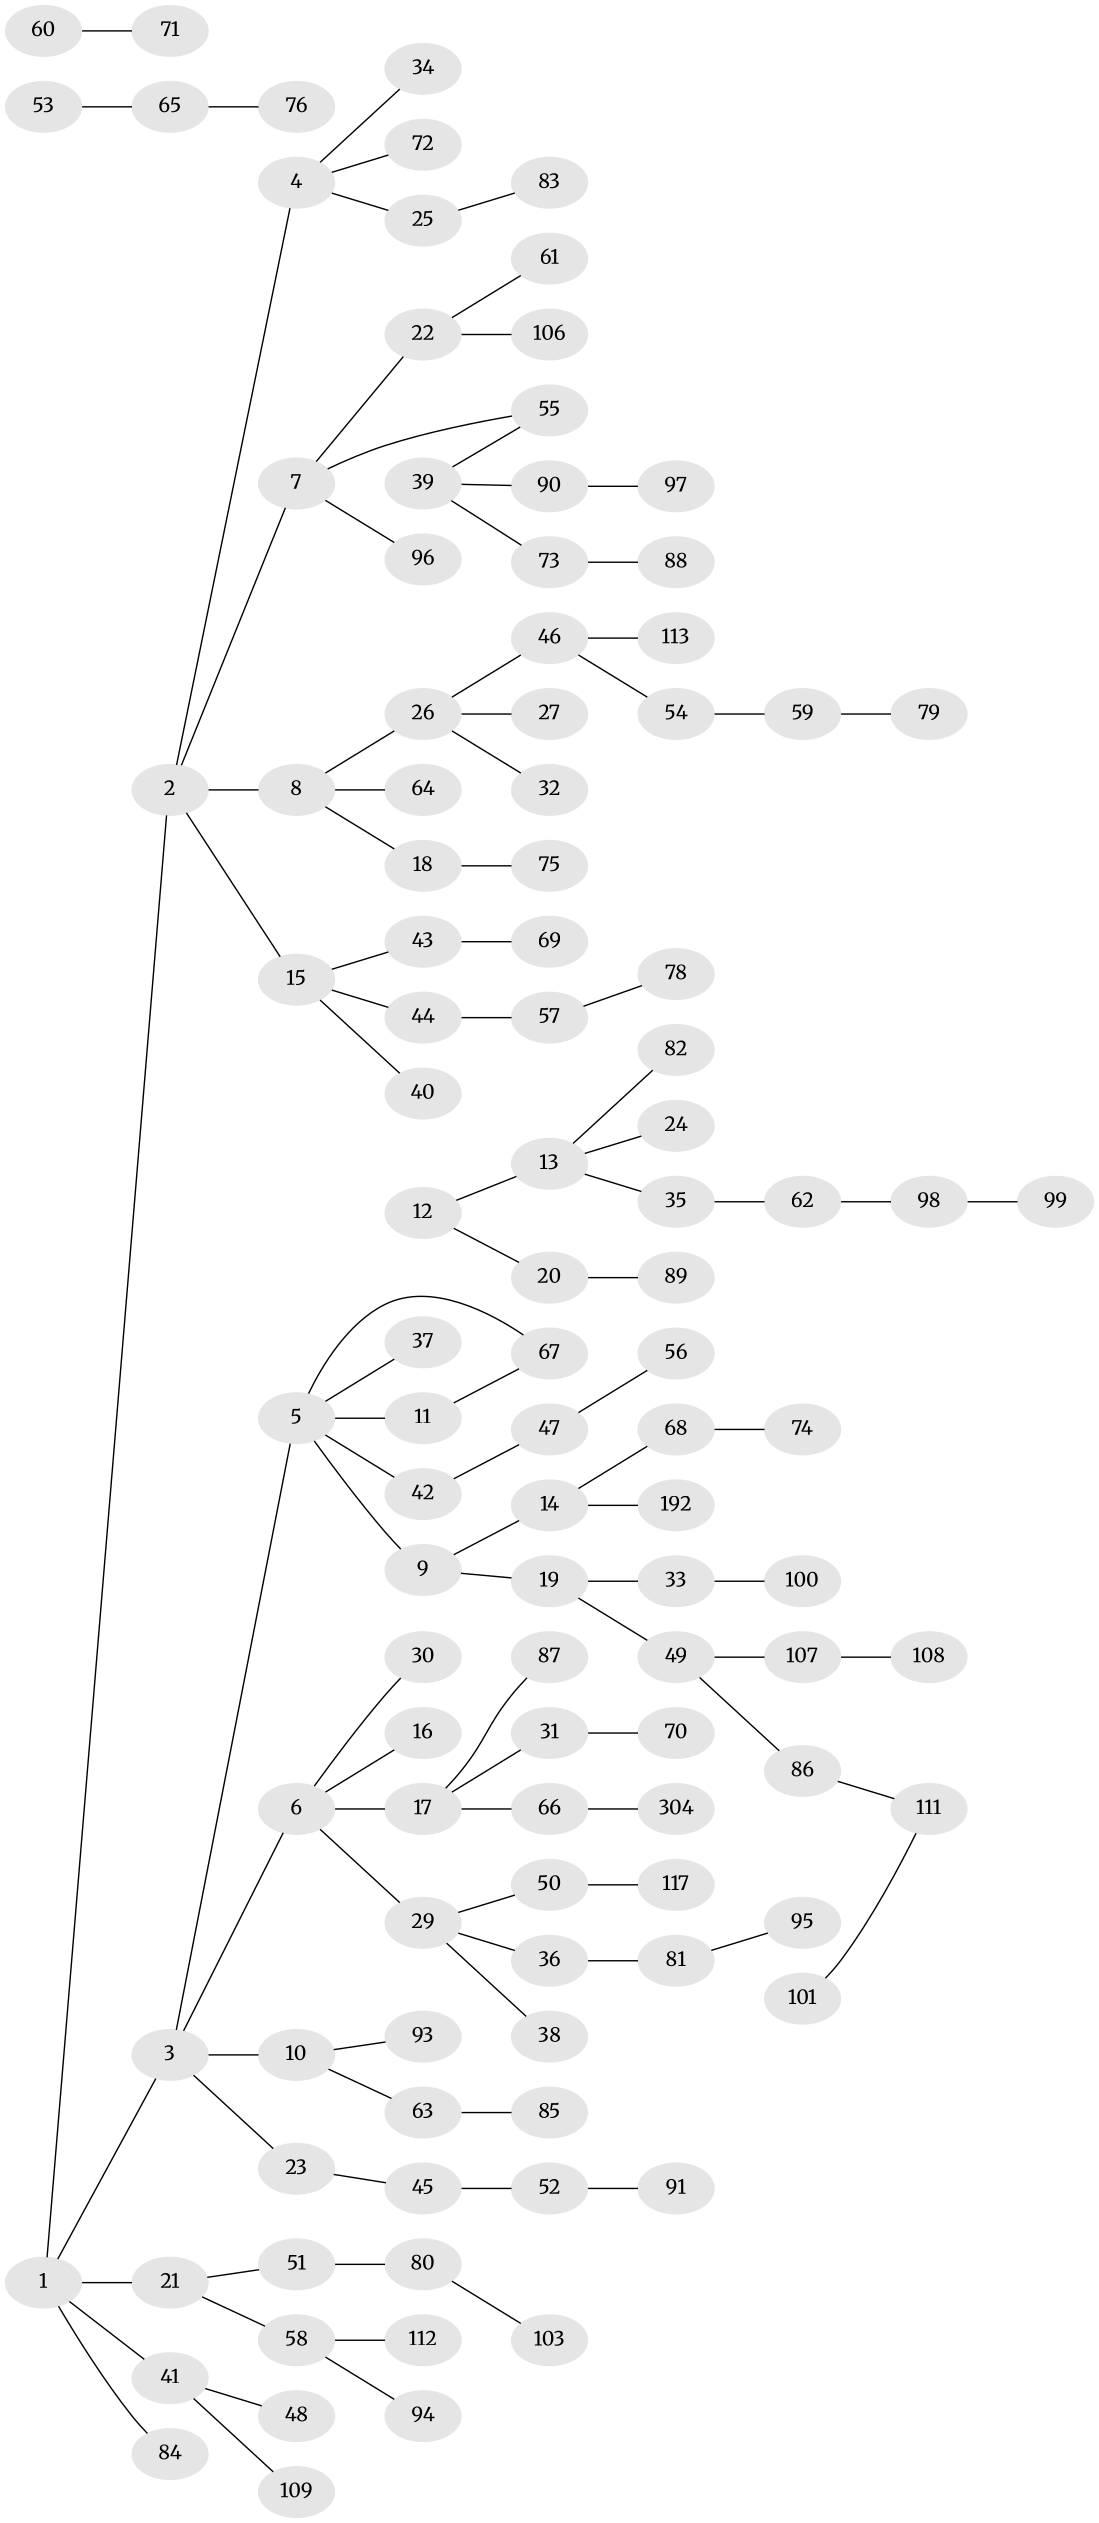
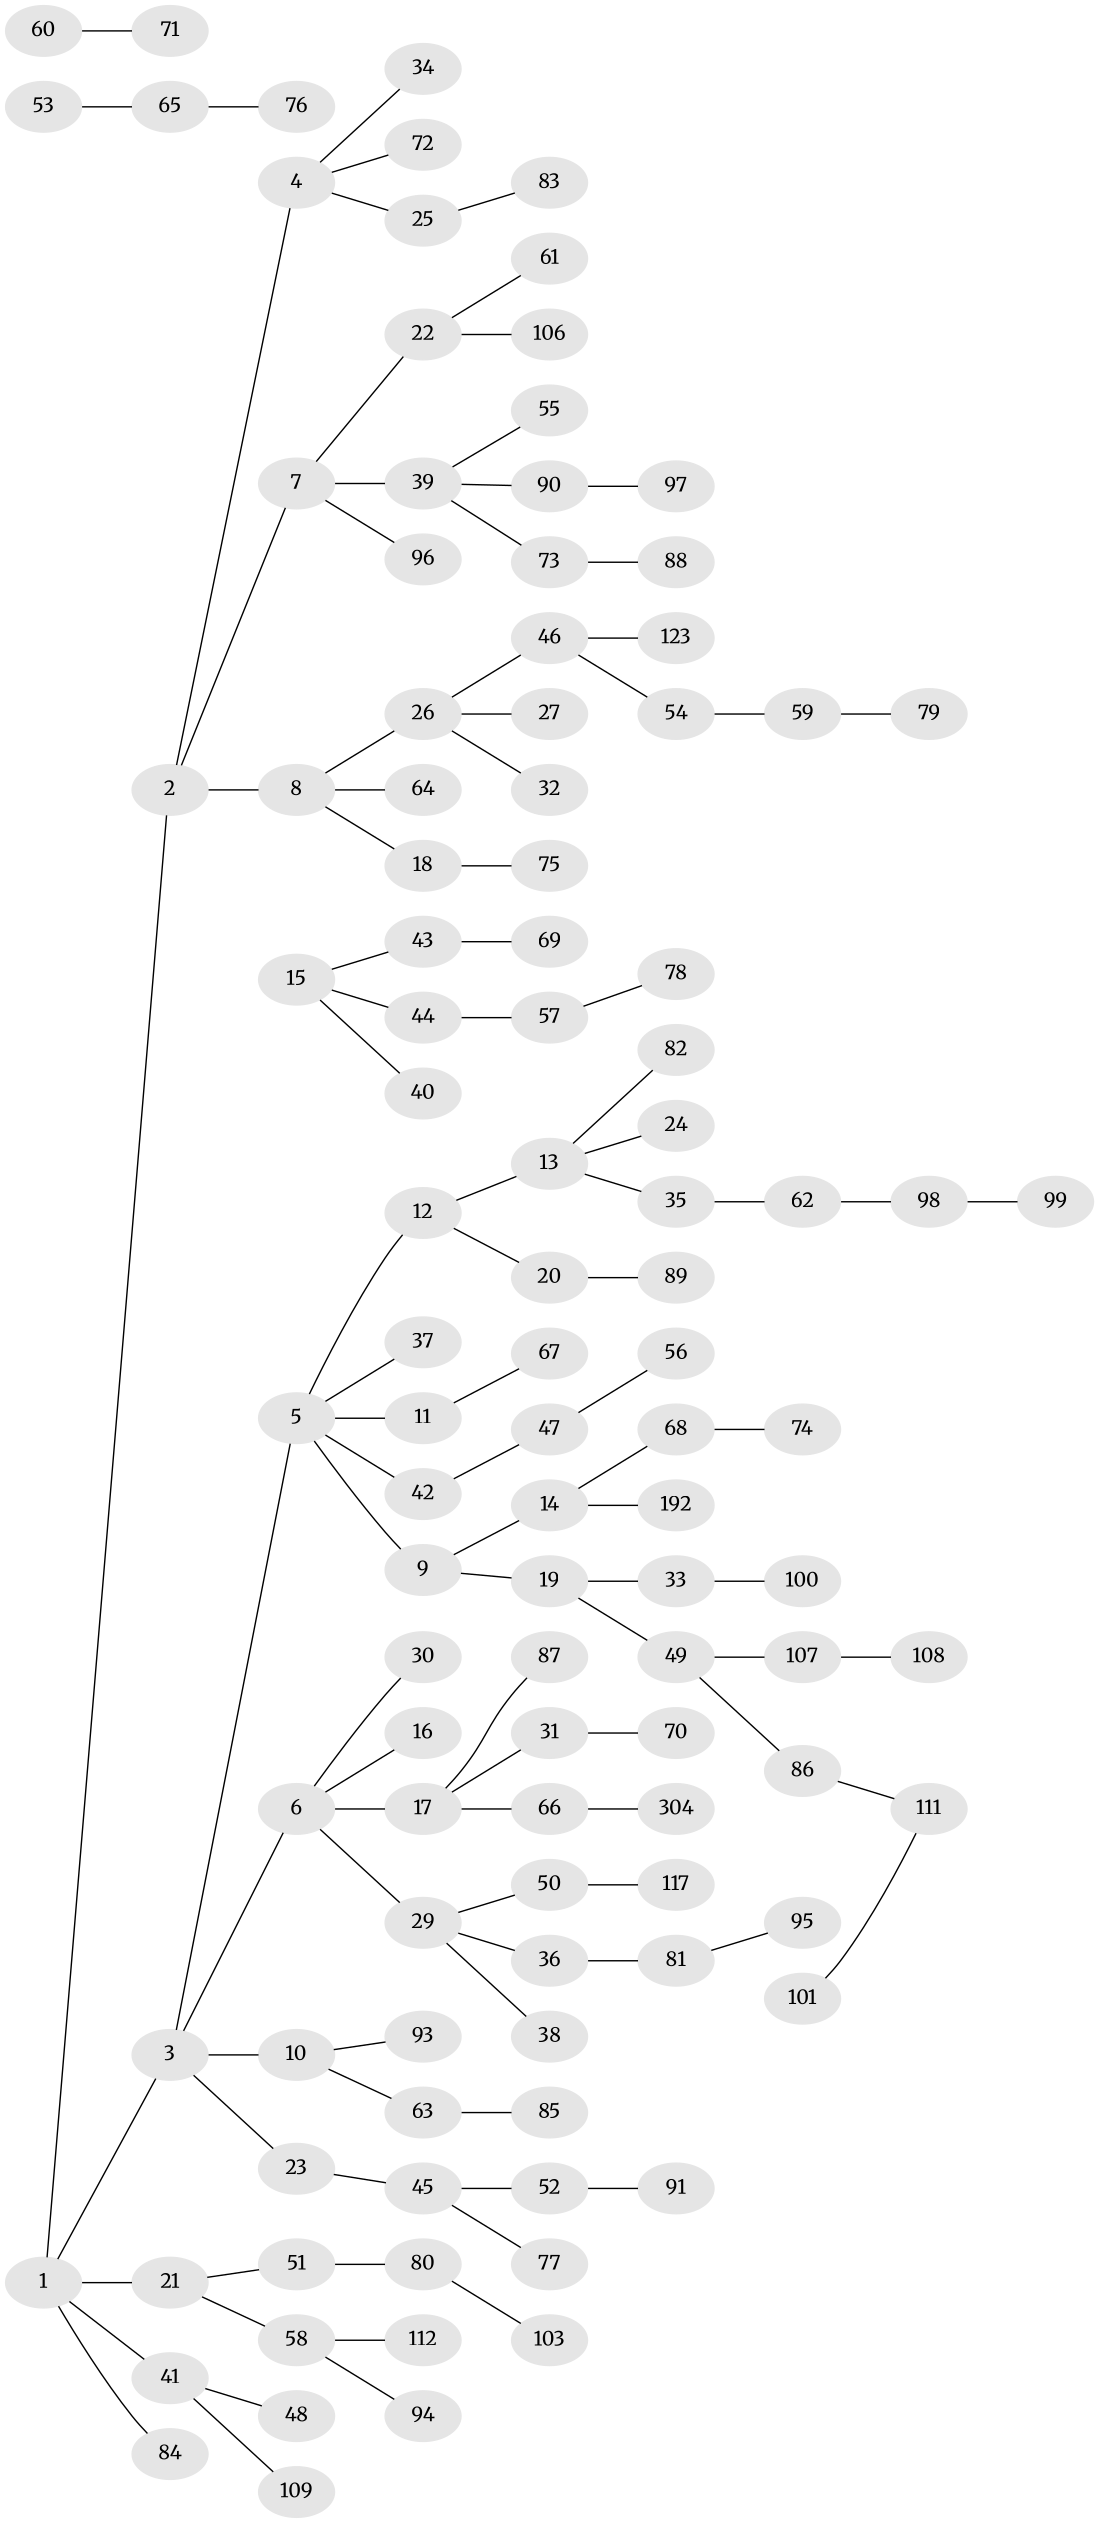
(418, 436) -> (360, 484)
(676, 638) -> (676, 638)
(233, 885) -> none
(399, 1300) -> (352, 1312)
none -> (550, 2264)
